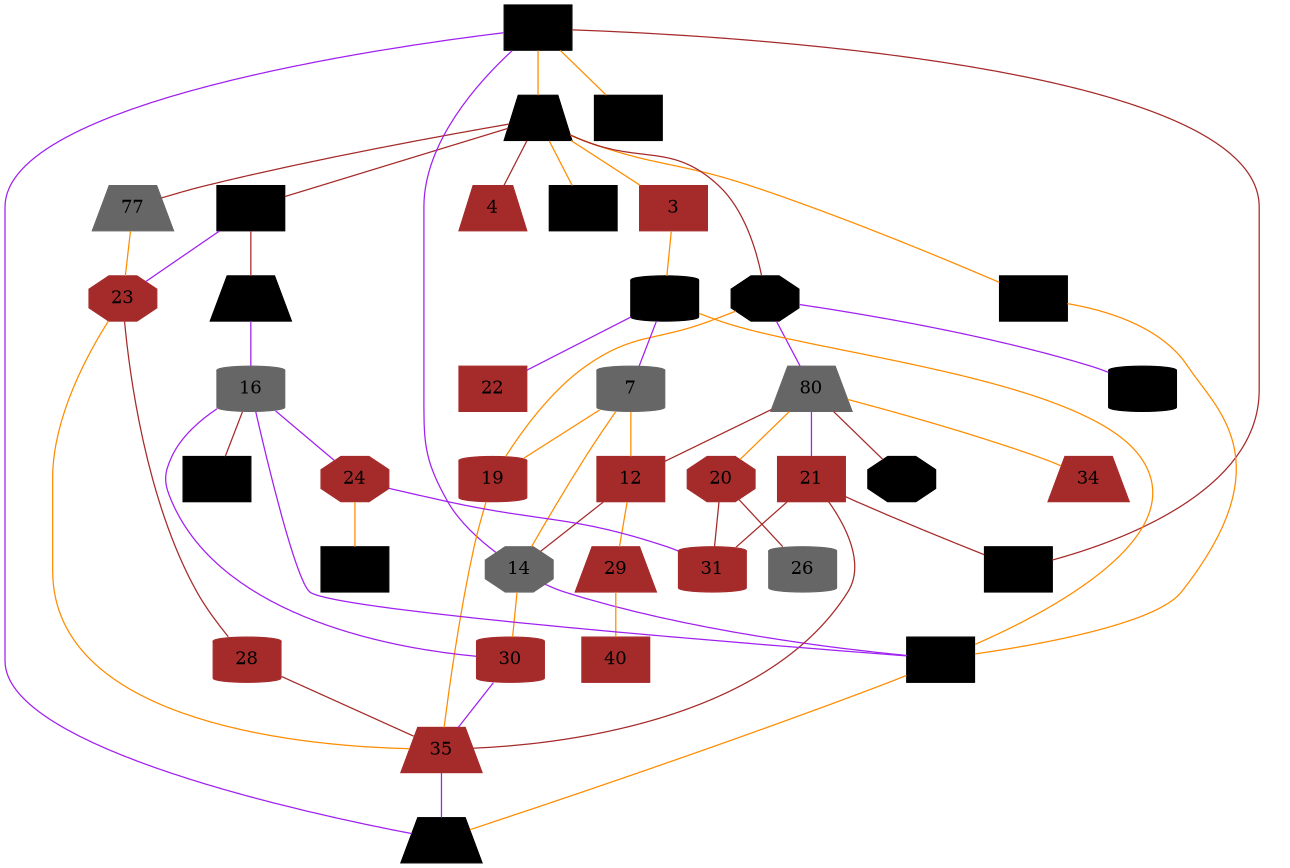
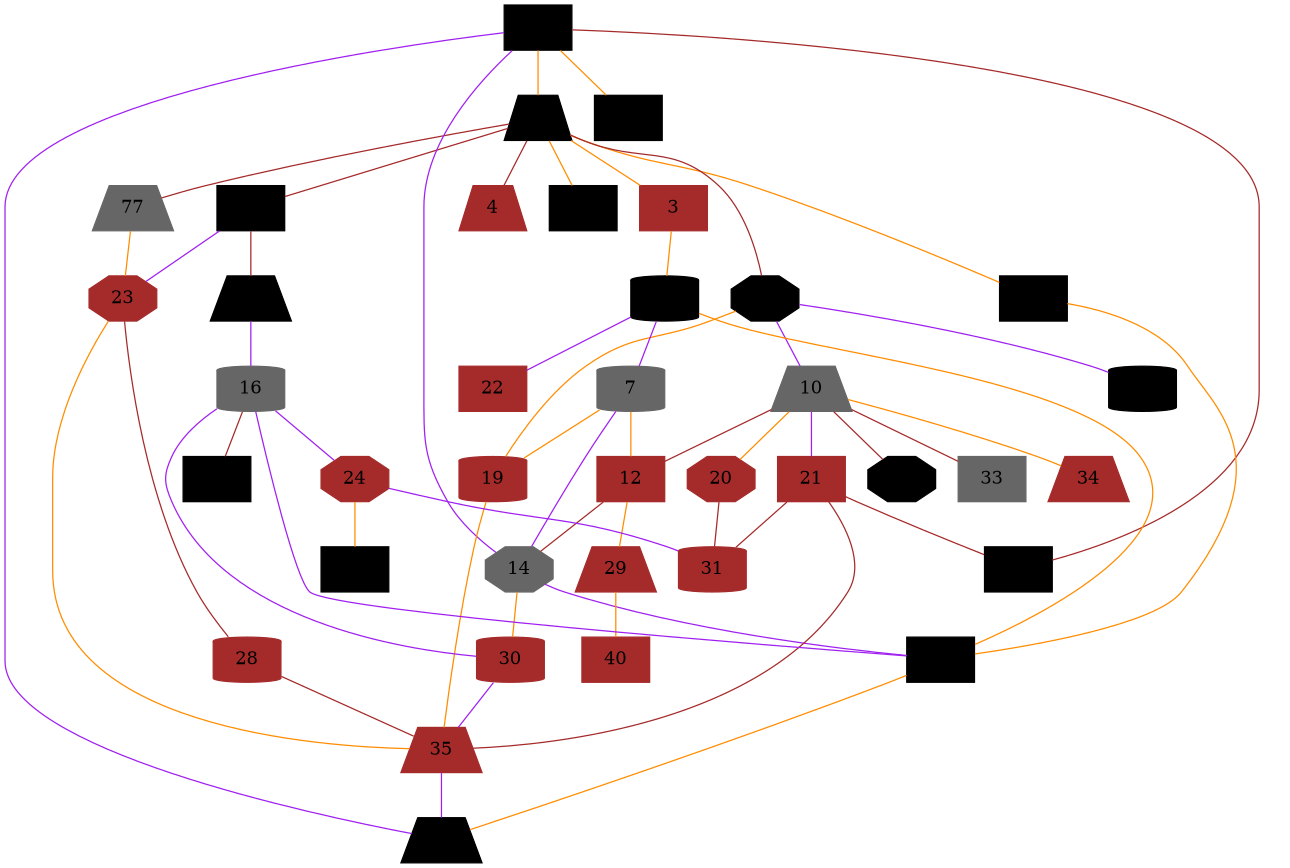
(811, 389) -> (811, 389)
(572, 478) -> (572, 478)
none -> (992, 479)
(803, 569) -> none
